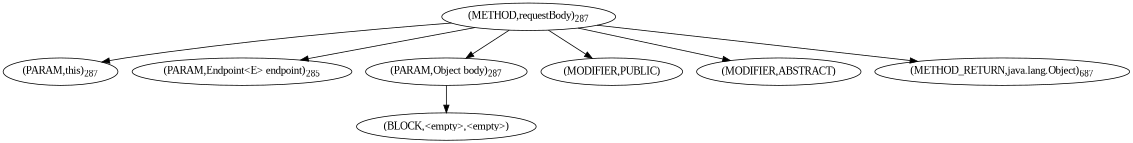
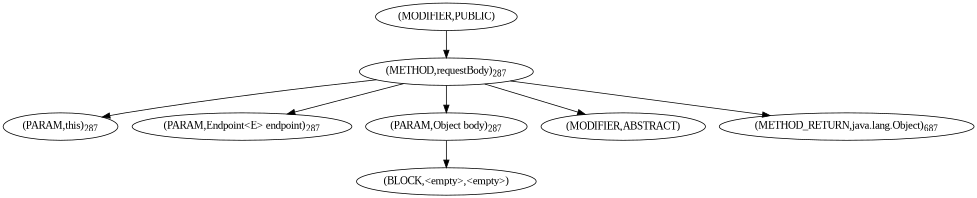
(567, 42) -> (446, 40)
(313, 71) -> (313, 125)
